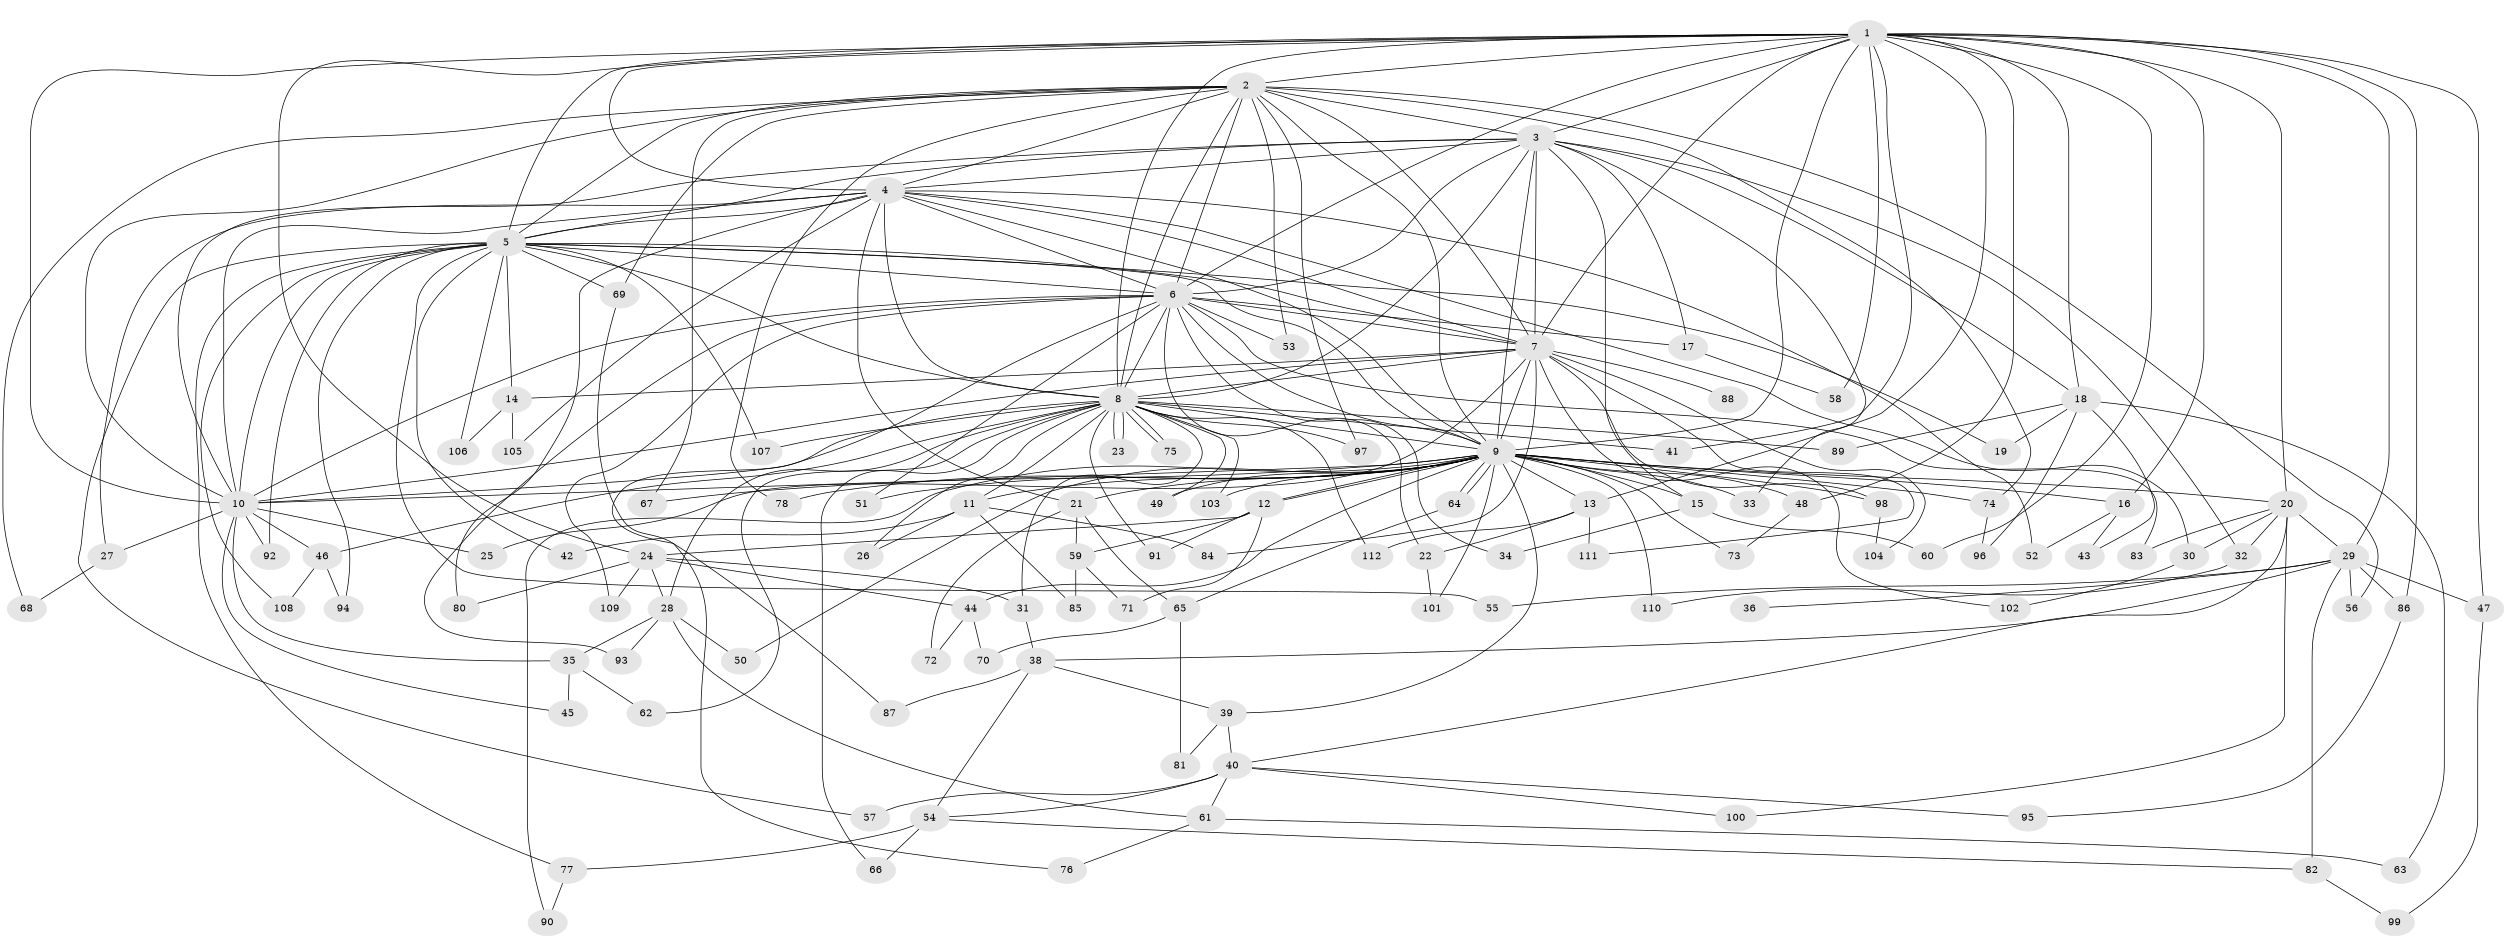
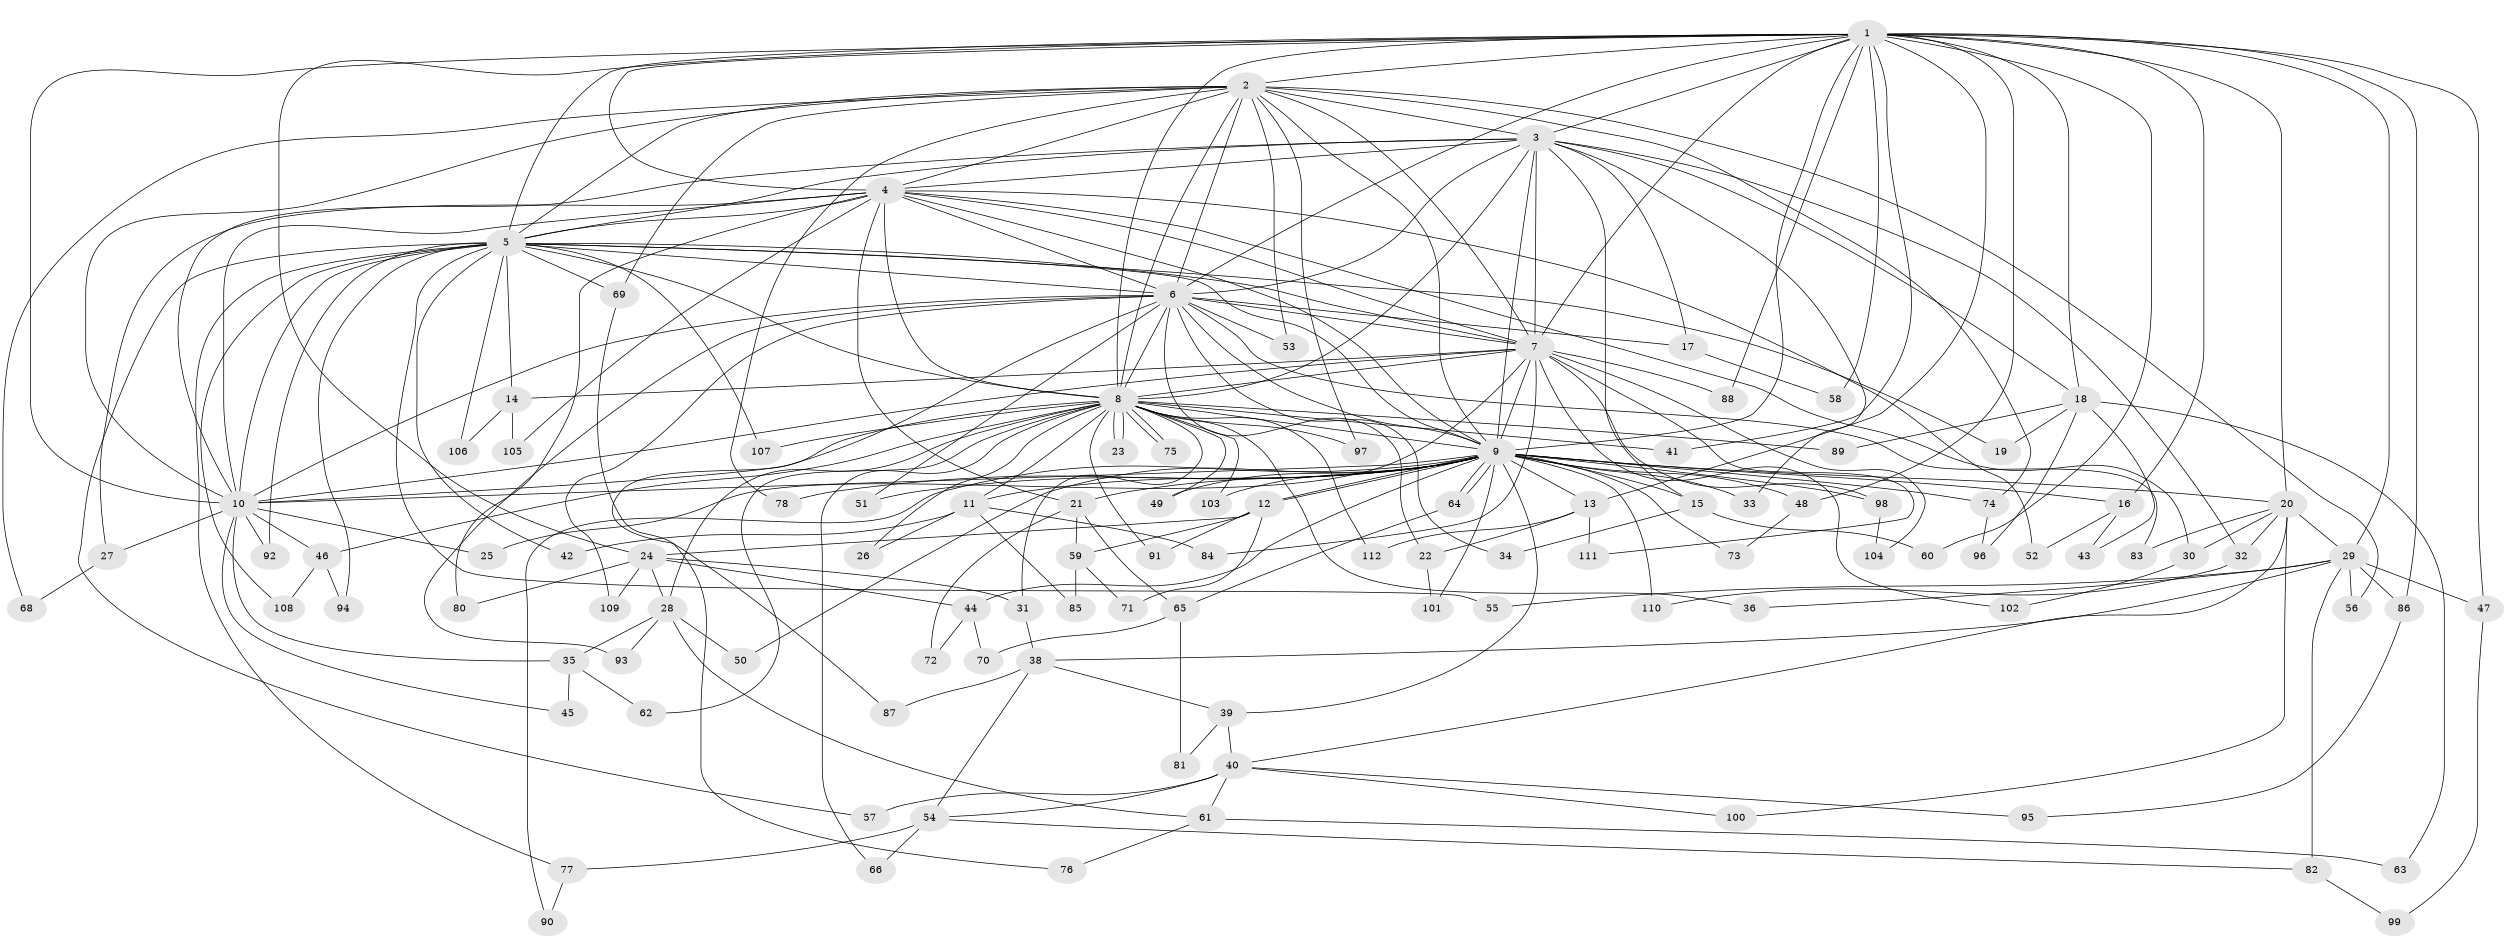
none -> (1798, 217)
(647, 504) -> none
none -> (1396, 585)
